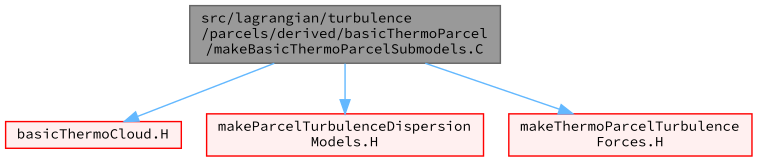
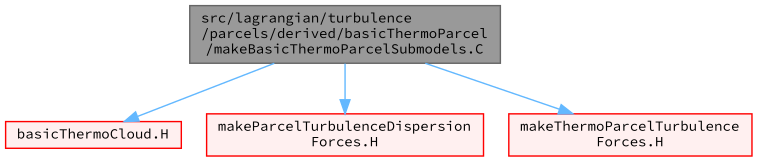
(345, 135) -> (345, 135)
